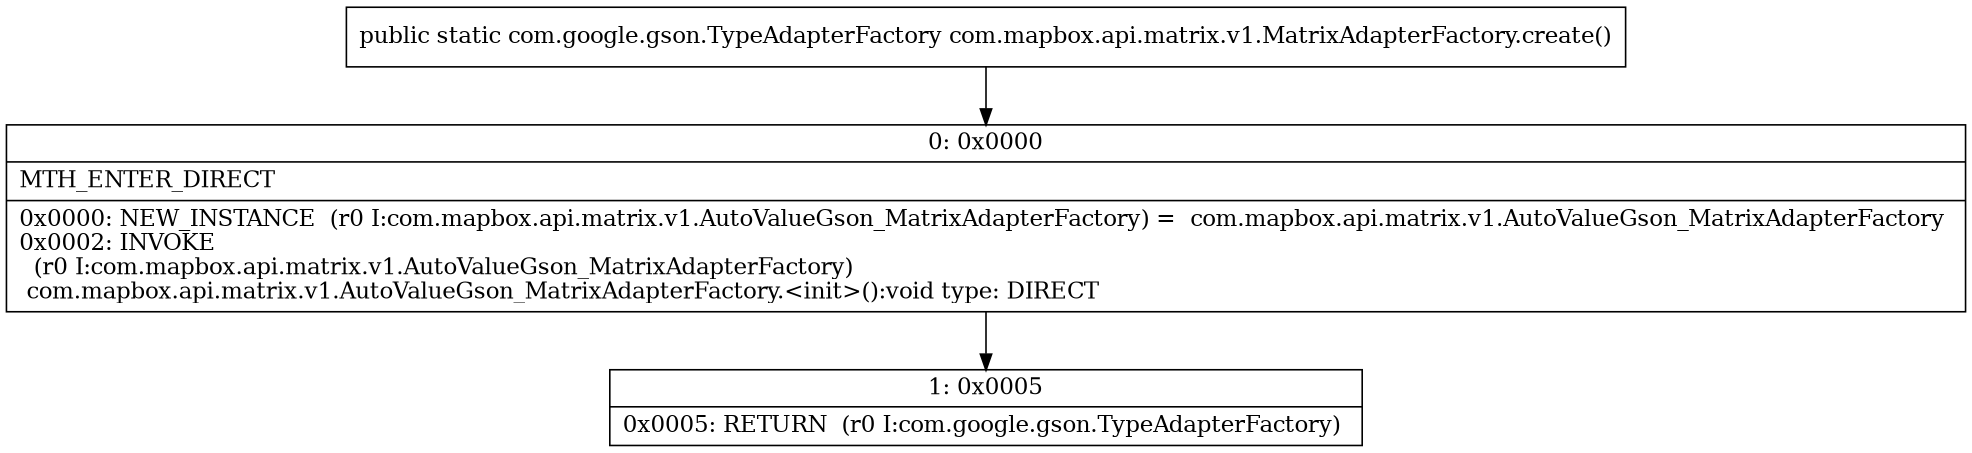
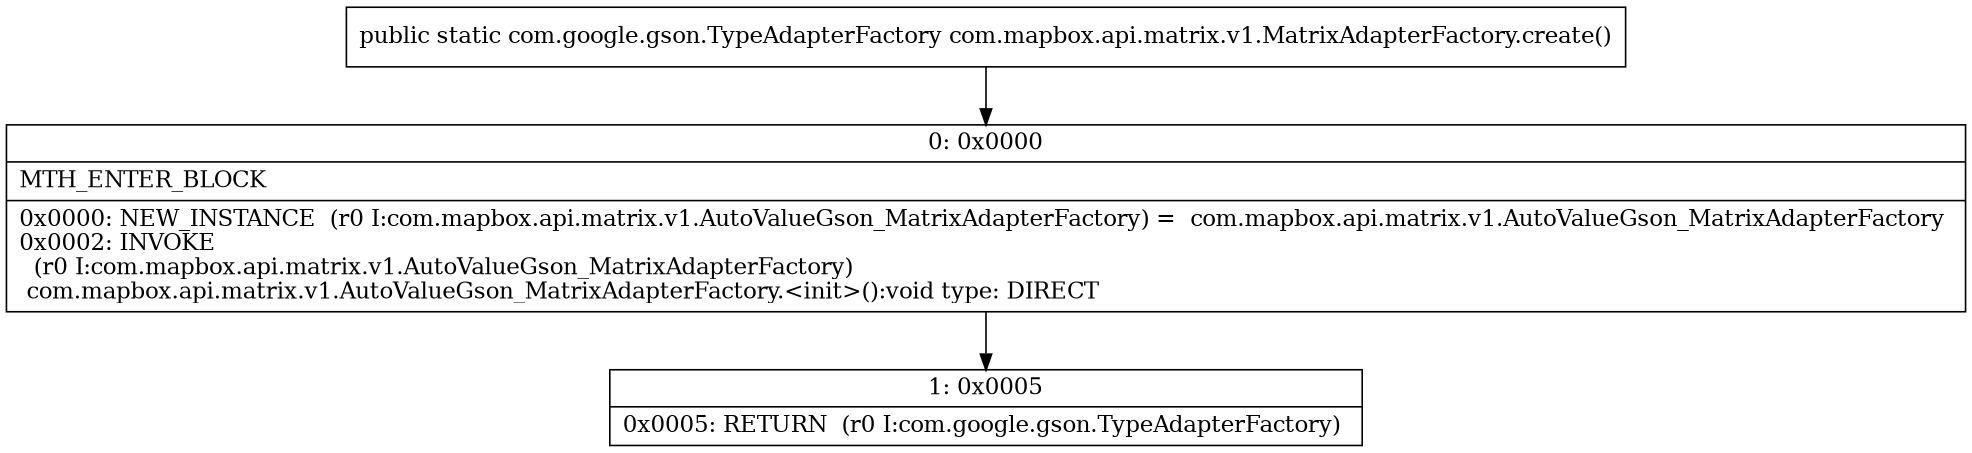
(147, 180) -> (143, 180)
